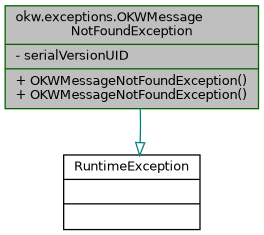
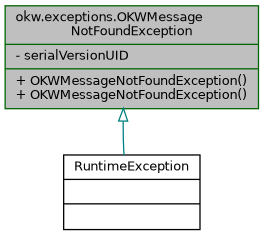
(141, 125) -> (123, 138)
